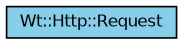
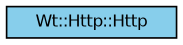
(92, 22) -> (92, 22)
